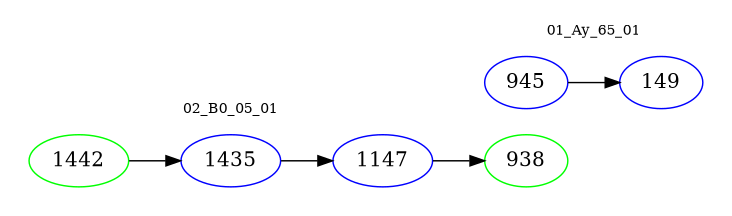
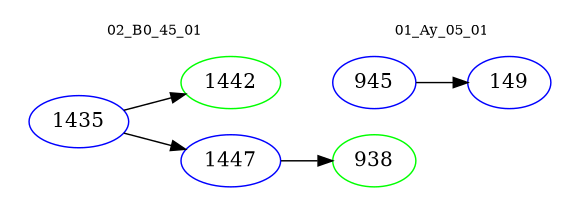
(594, 31) -> (442, 31)
(231, 109) -> (155, 31)
(147, 161) -> (148, 104)
(383, 161) -> (231, 161)
